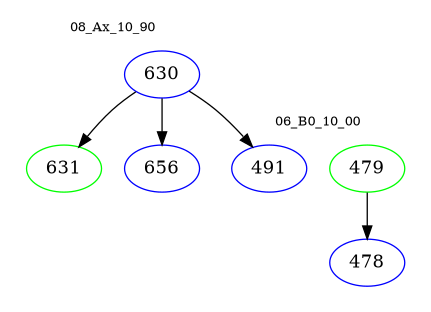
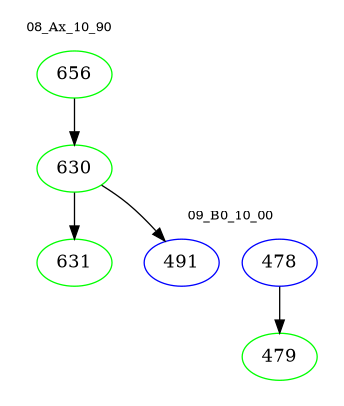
(162, 74) -> (74, 169)
(162, 115) -> (74, 115)
(318, 122) -> (231, 216)
(162, 169) -> (74, 74)
(367, 209) -> (280, 303)
